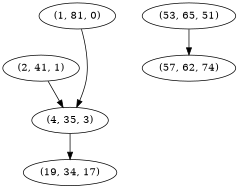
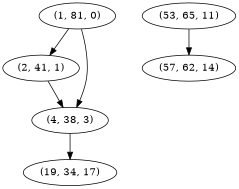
(189, 16) -> (189, 16)
none -> (61, 39)
(189, 68) -> (189, 68)
(70, 120) -> (70, 120)
